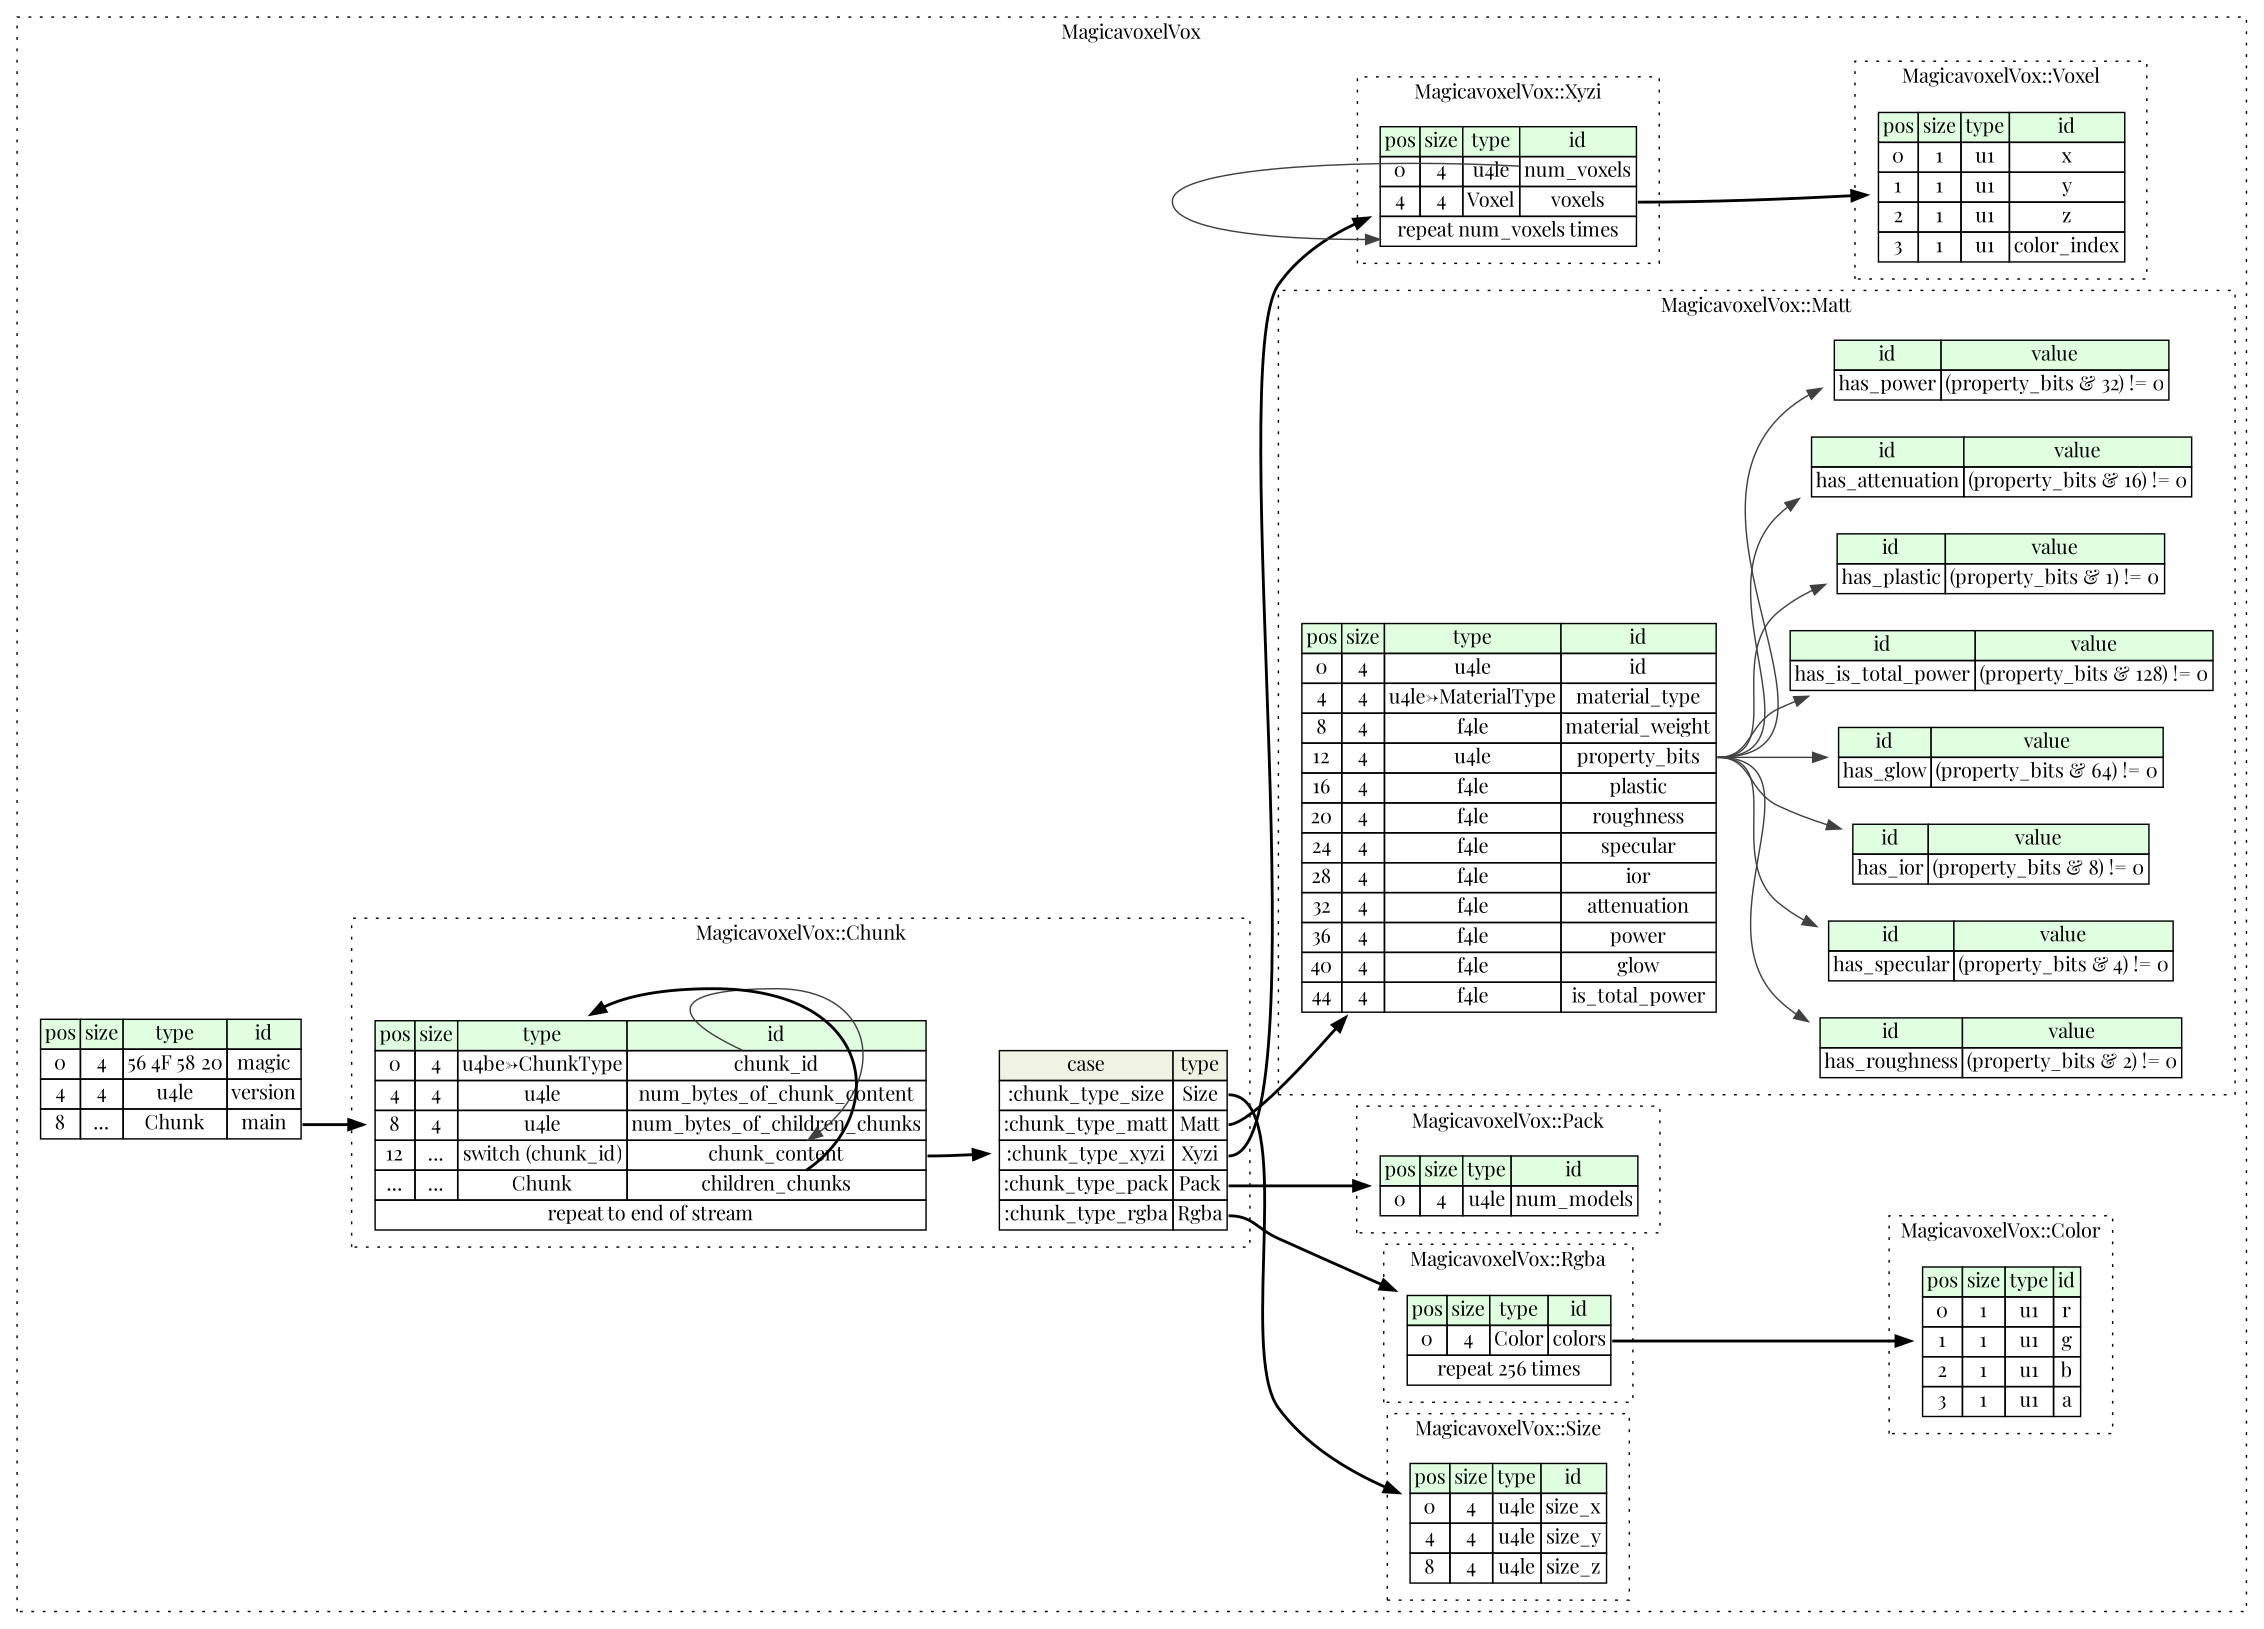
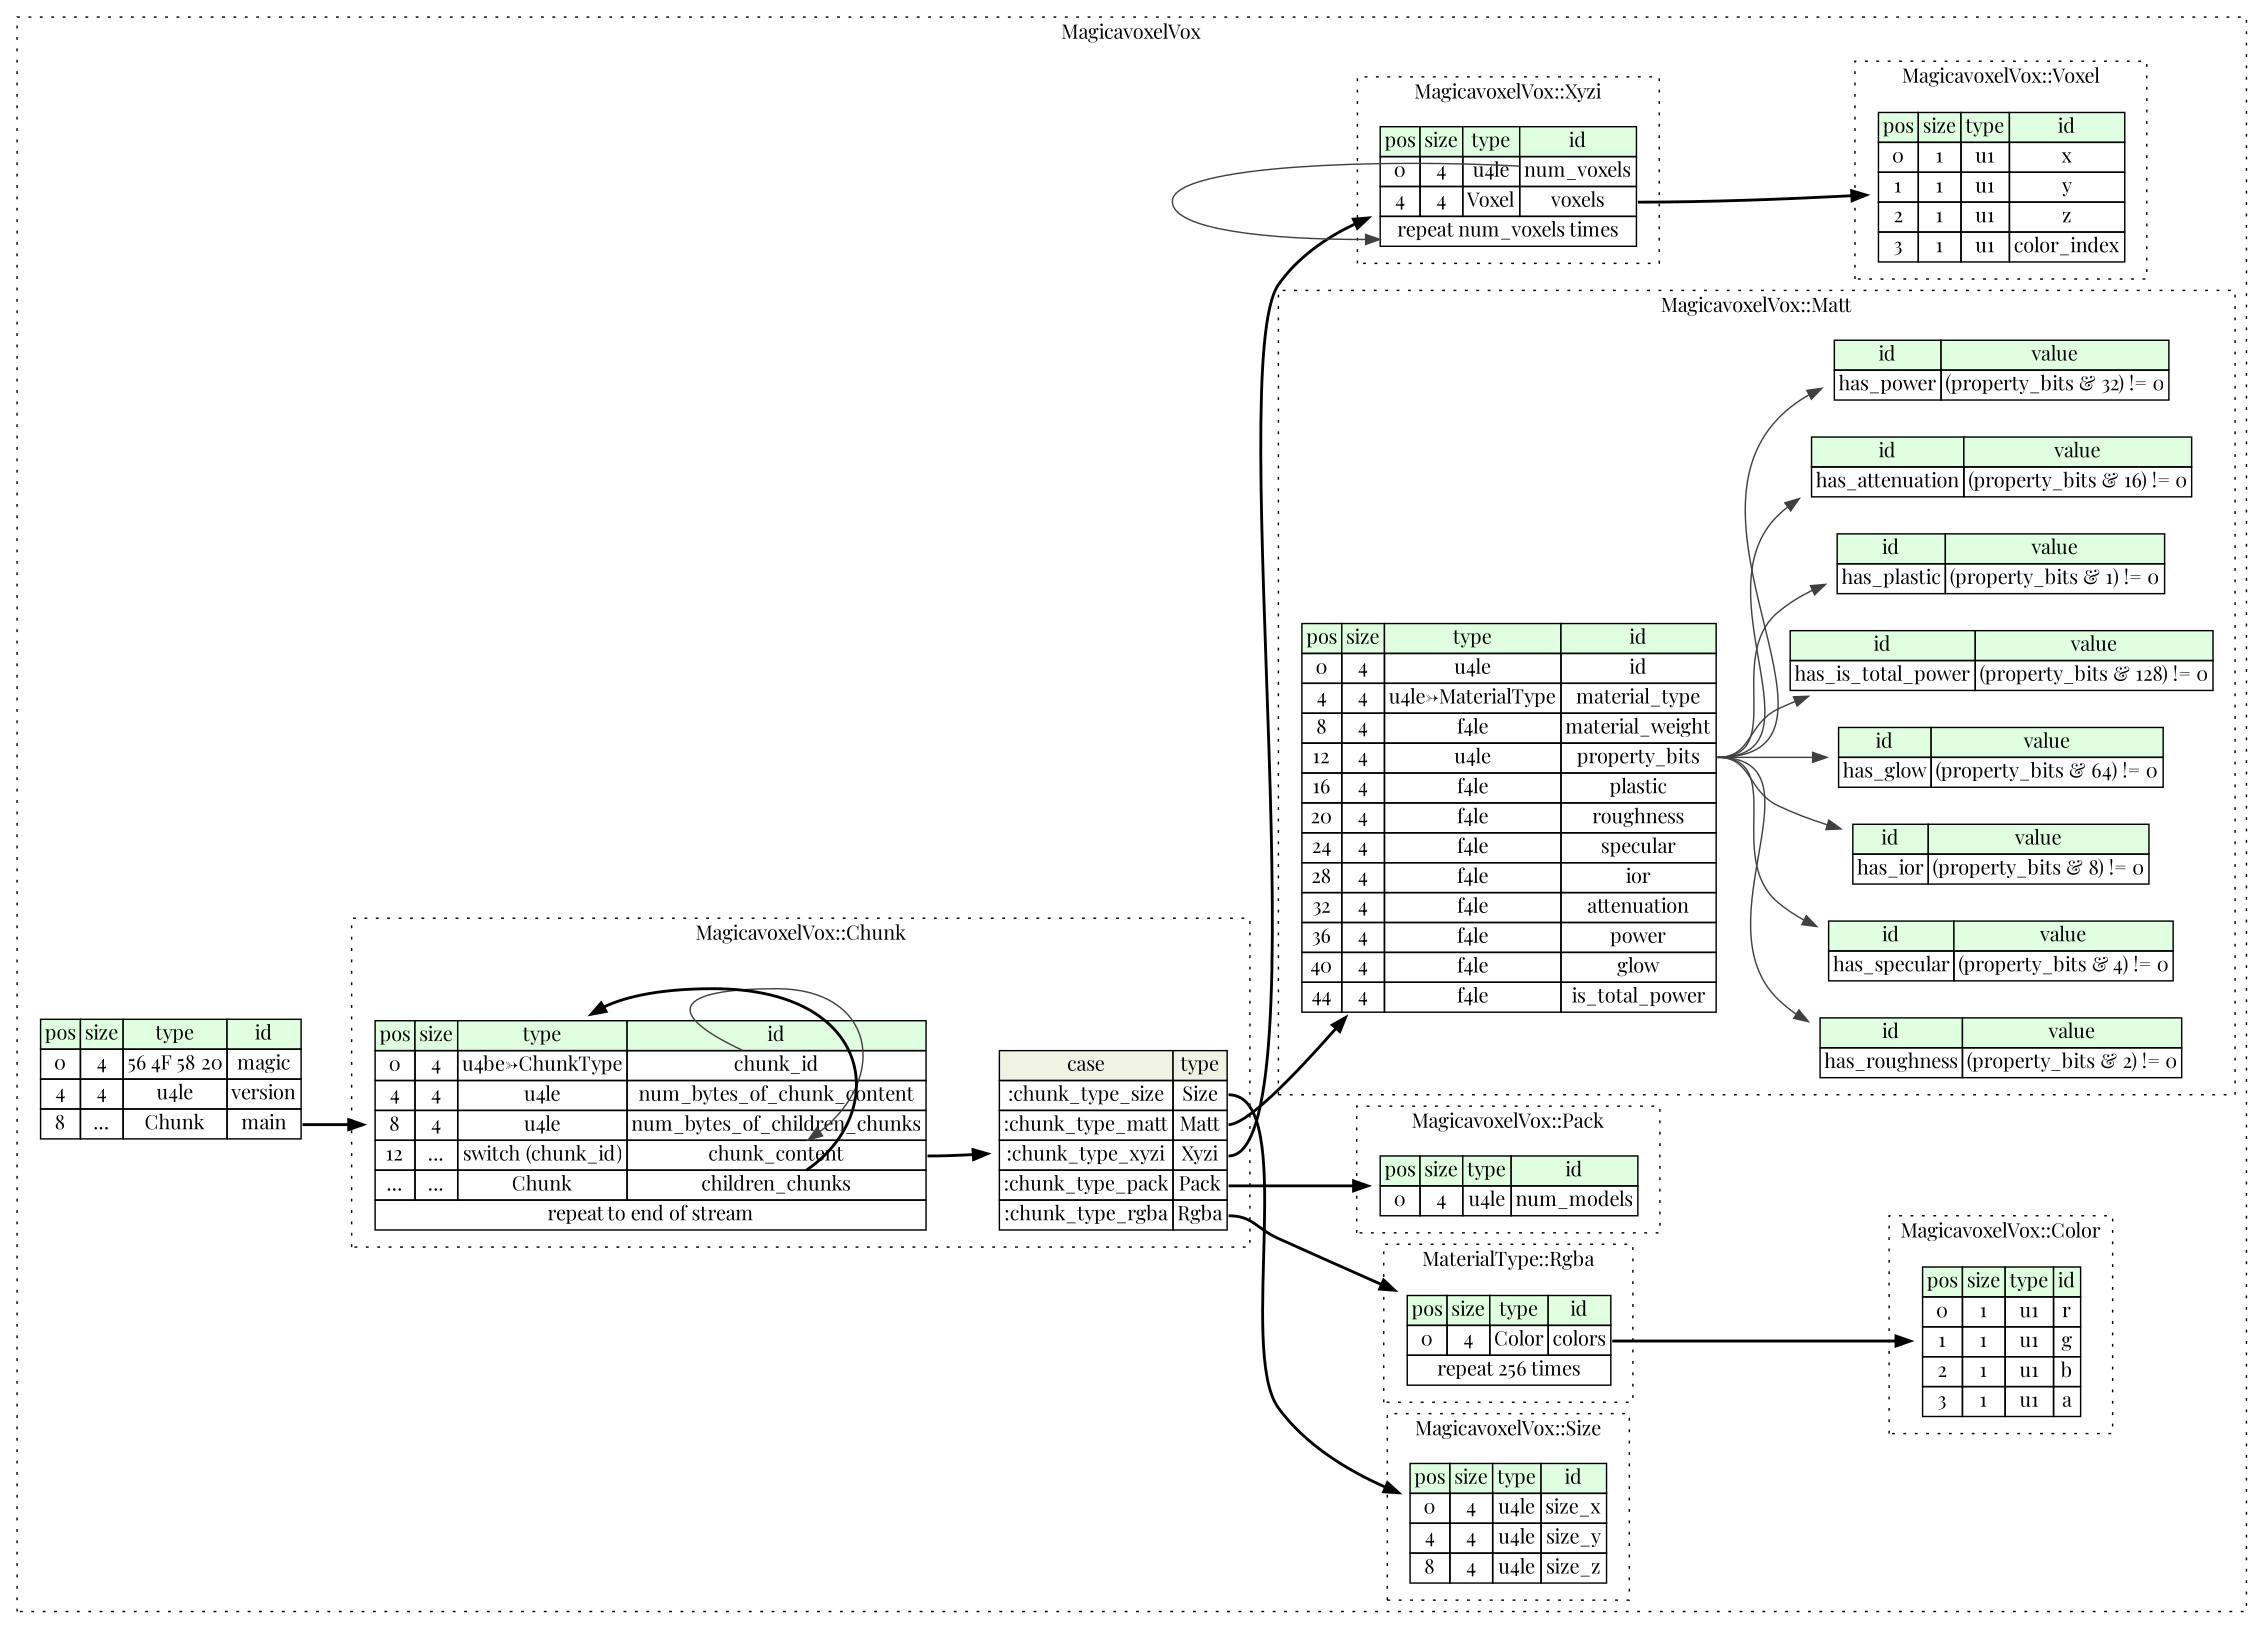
(1508, 1261) -> (1508, 1261)
